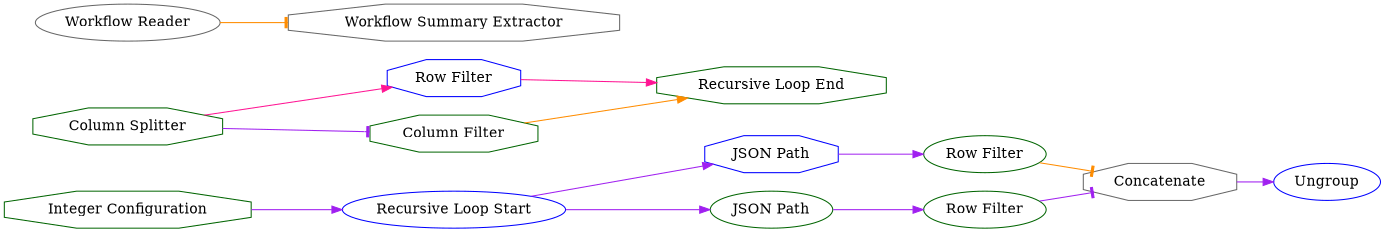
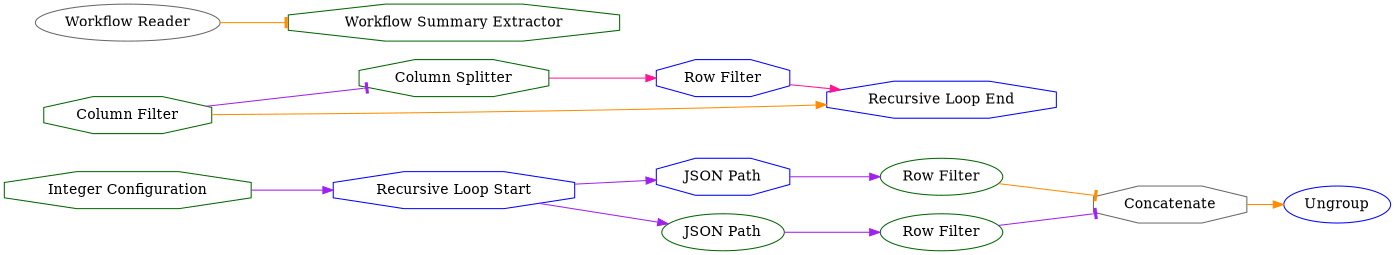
(454, 23) -> (454, 23)
(772, 85) -> (942, 100)
(294, 130) -> (285, 97)
(1250, 182) -> (1260, 205)
(454, 210) -> (454, 190)
